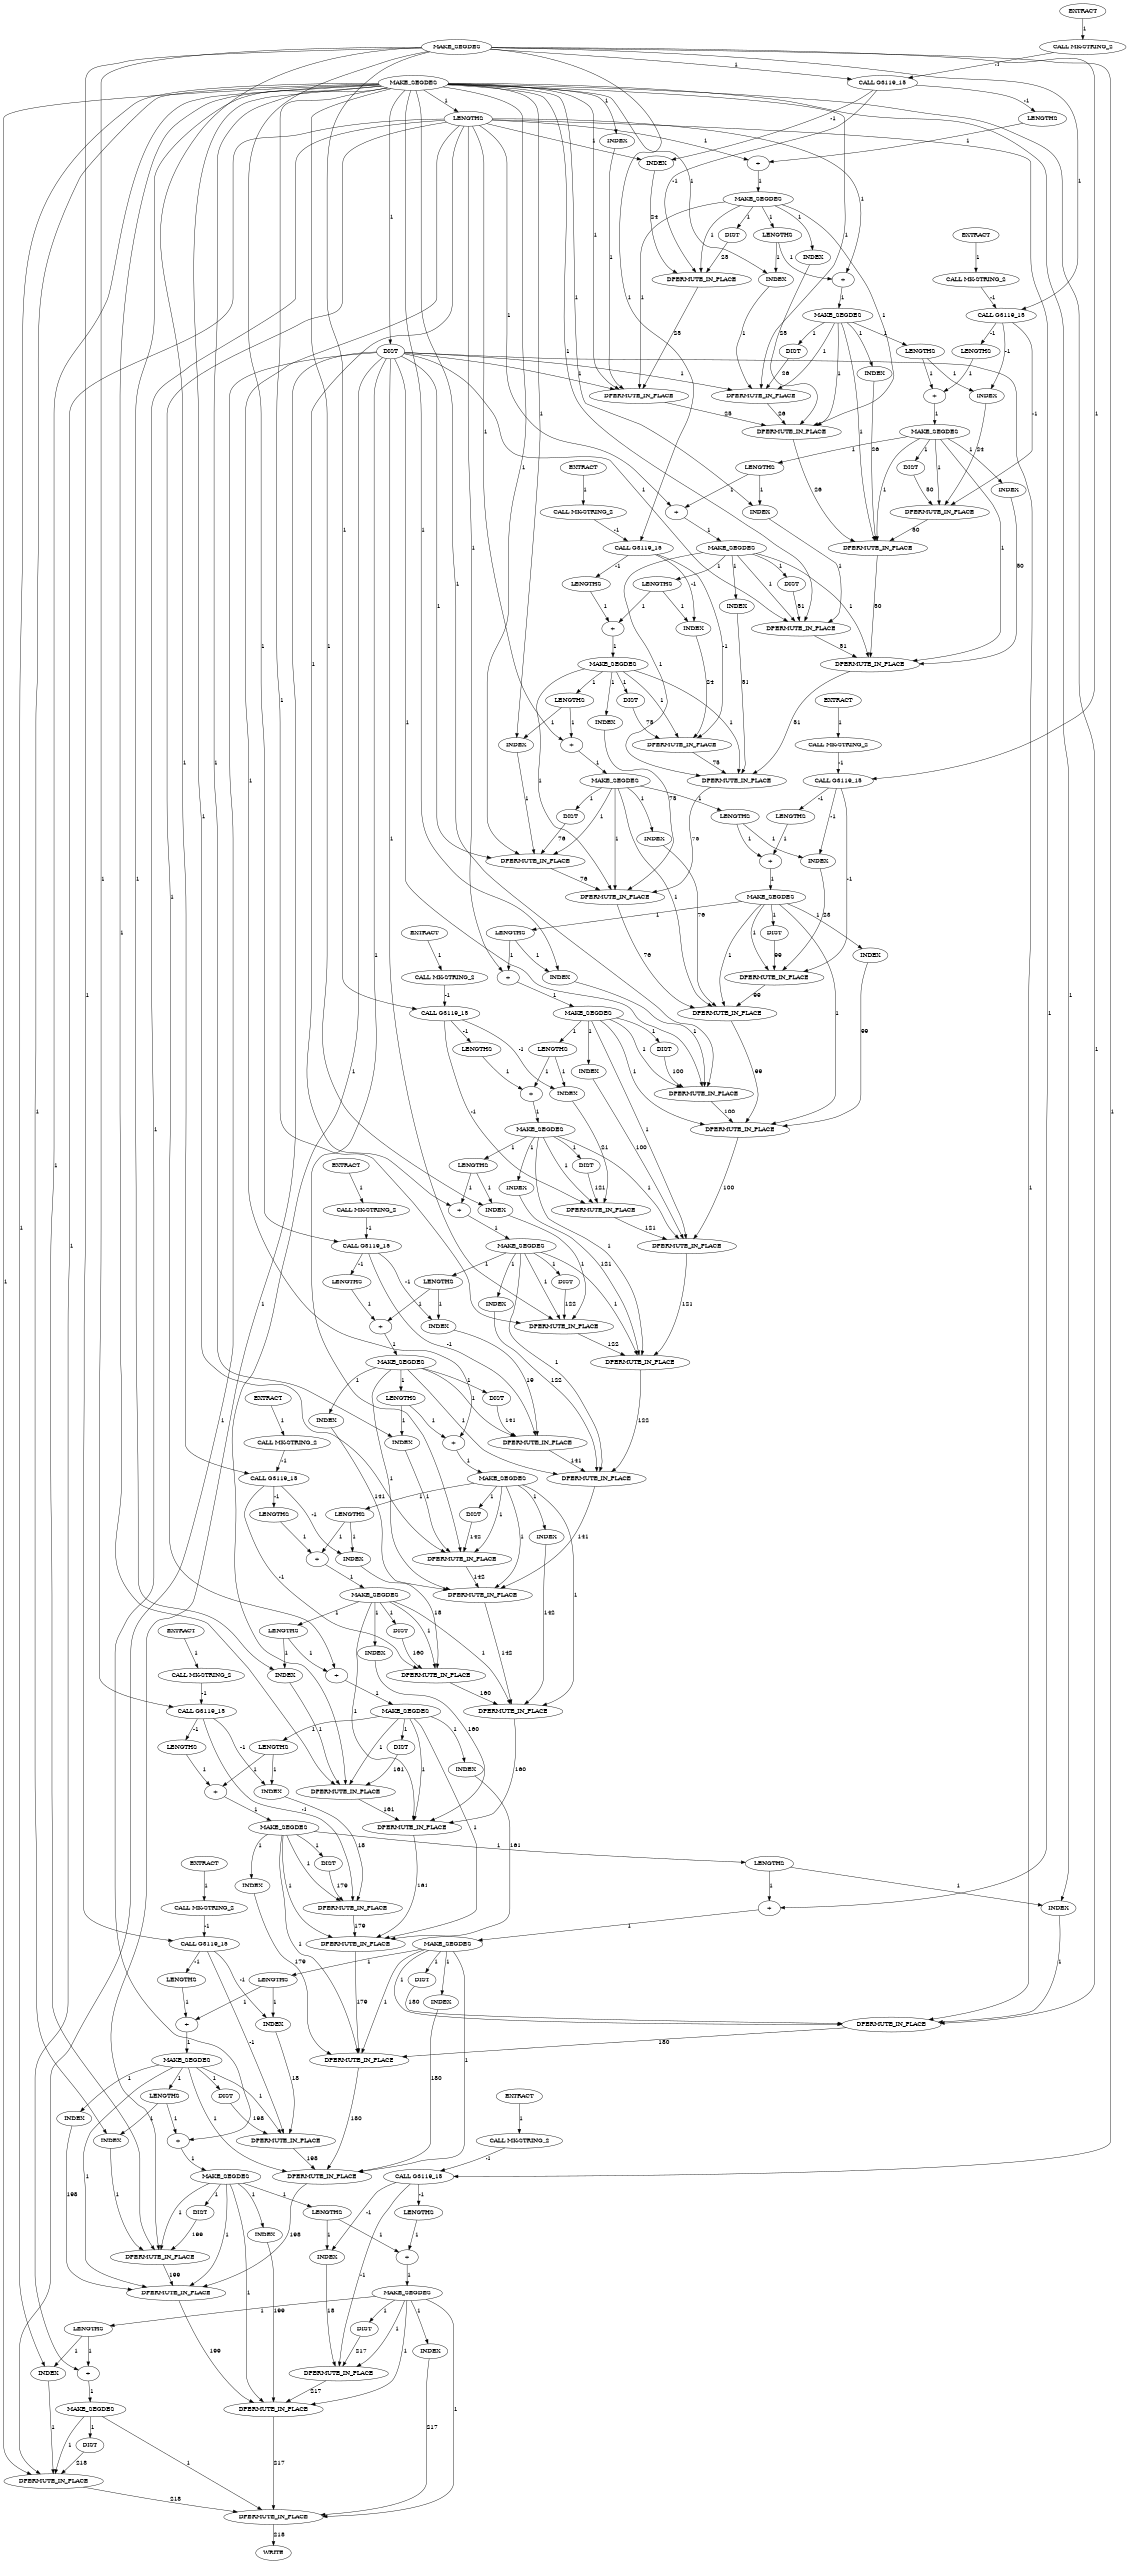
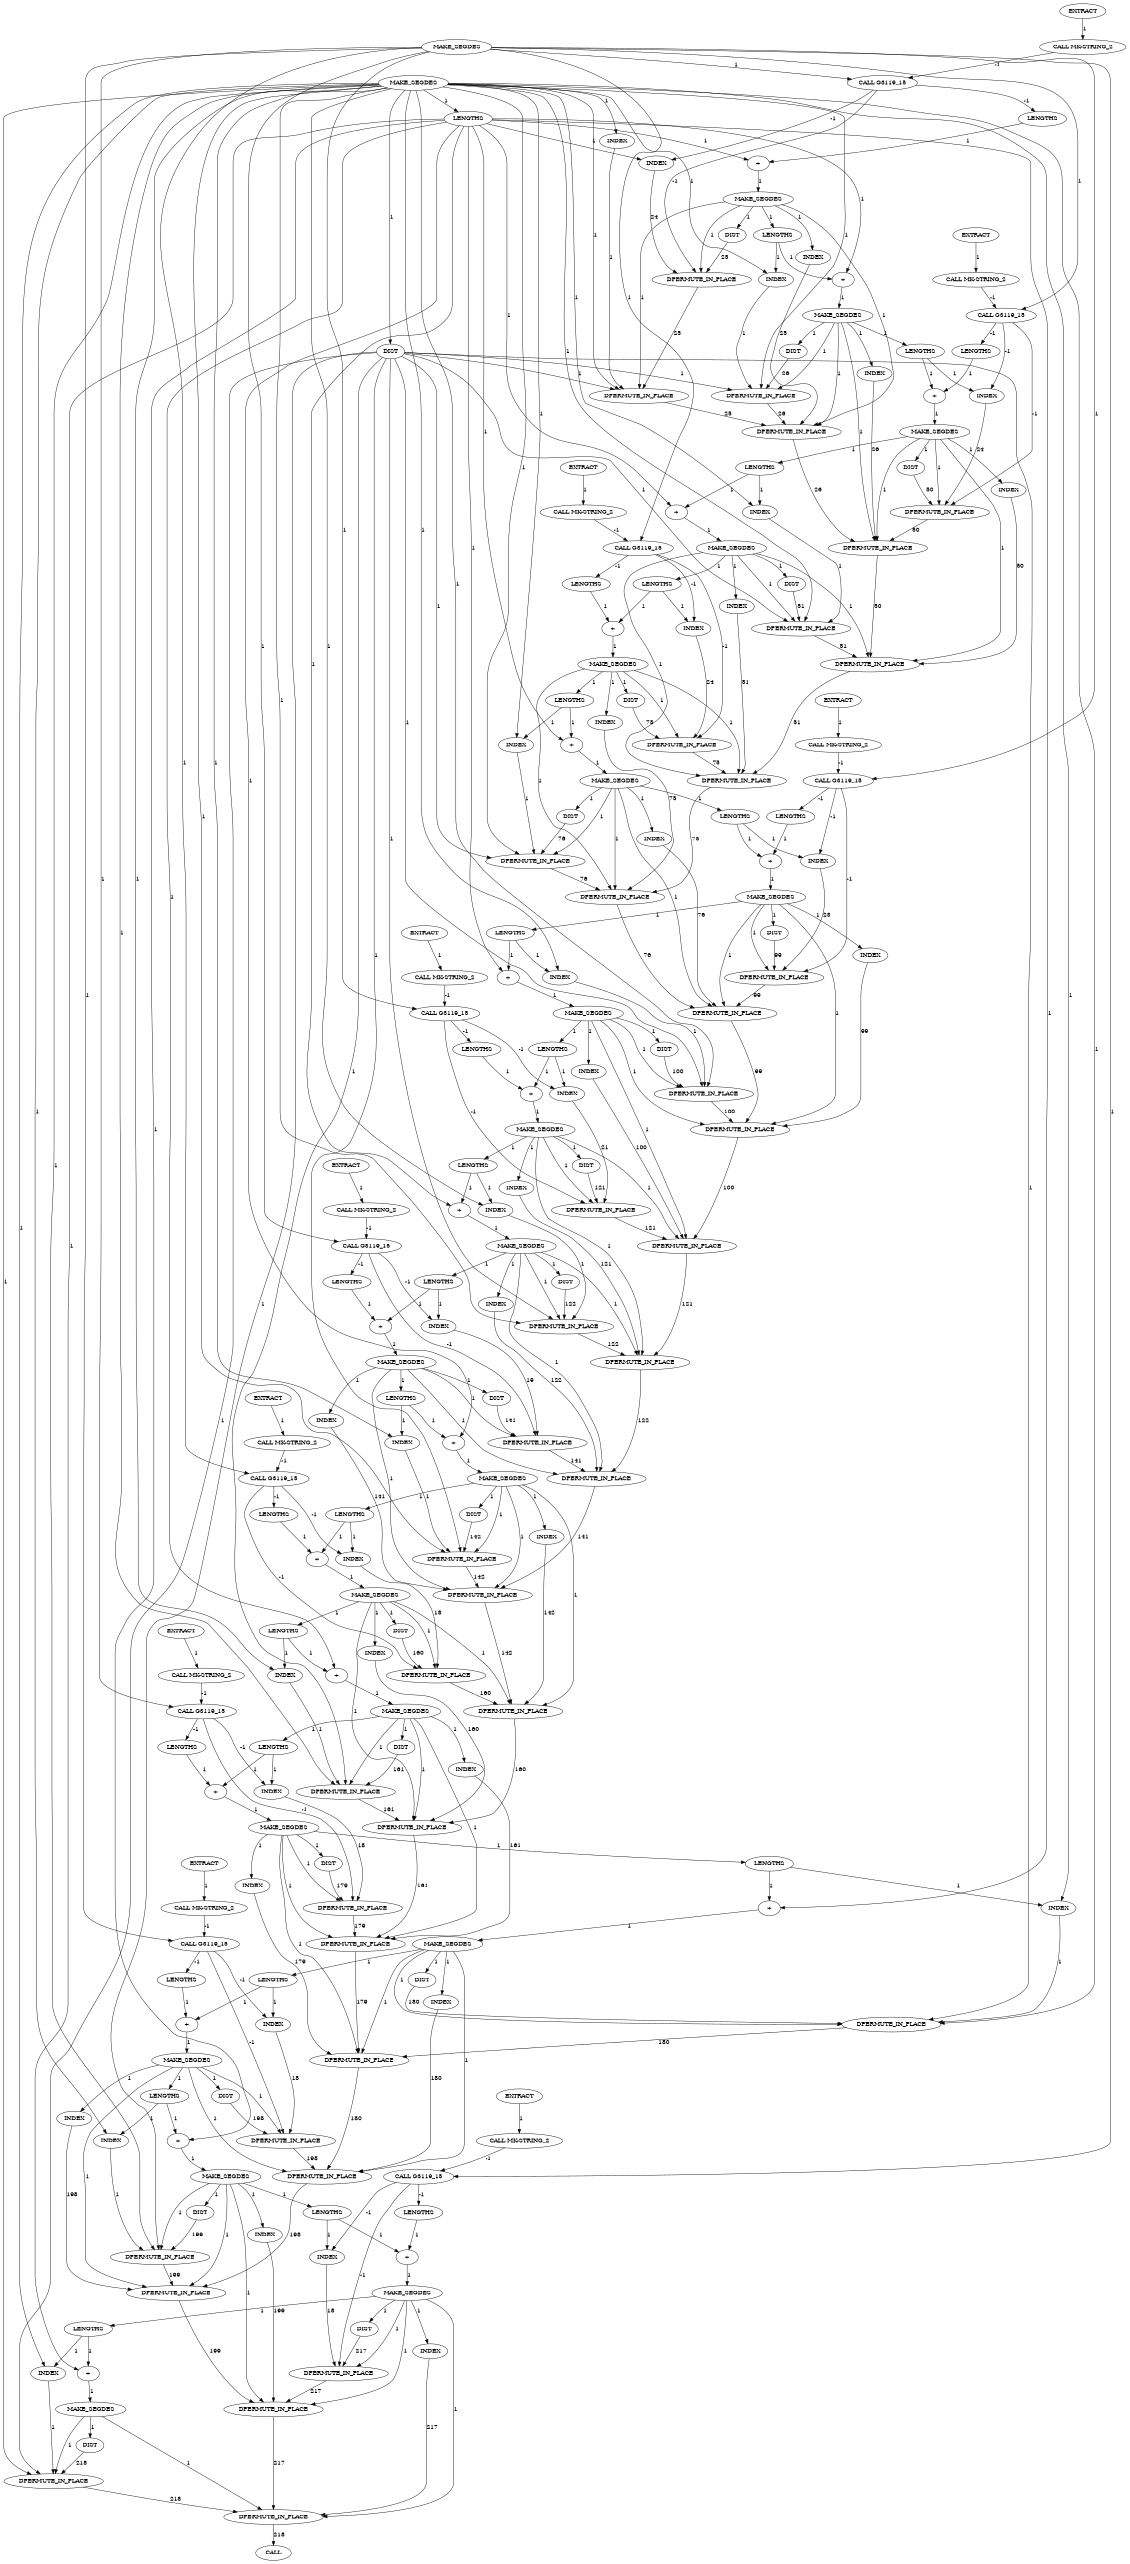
(273, 2553) -> (273, 2553)
